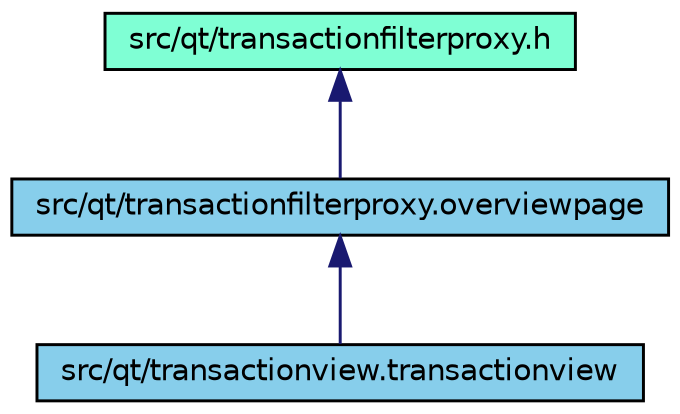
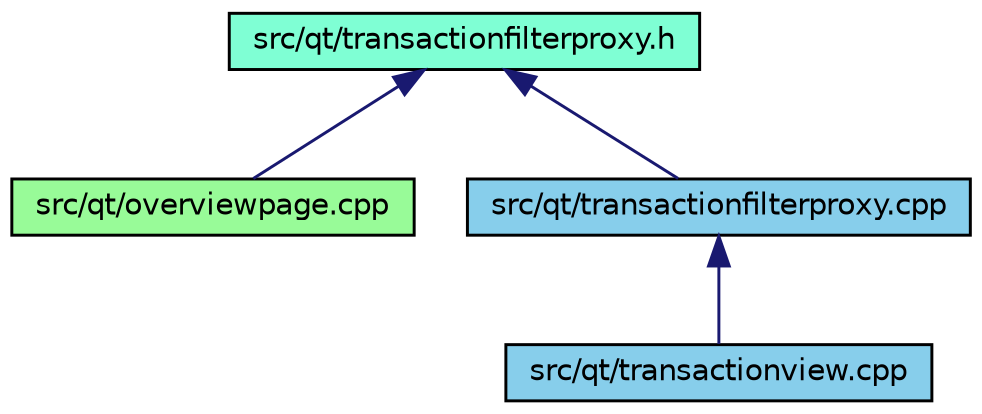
none -> (213, 207)
(340, 207) -> (719, 207)
(340, 373) -> (719, 373)
